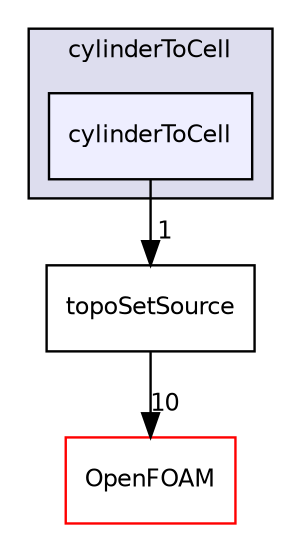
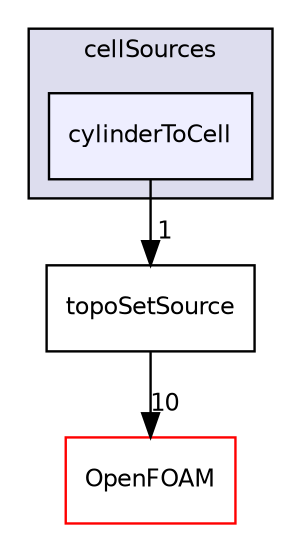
(151, 51) -> (151, 51)
